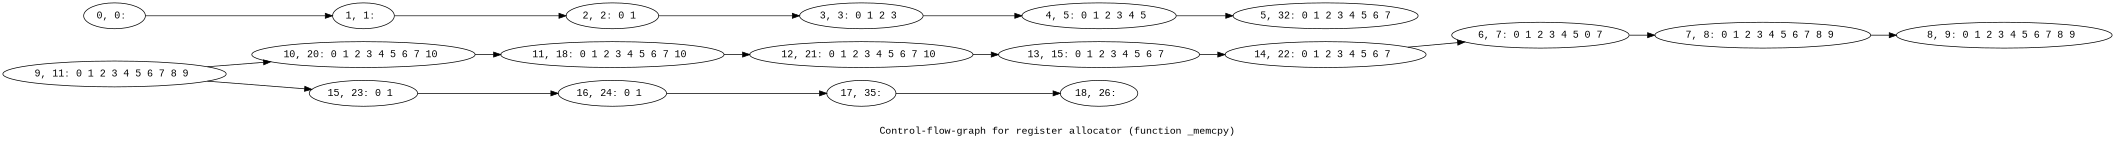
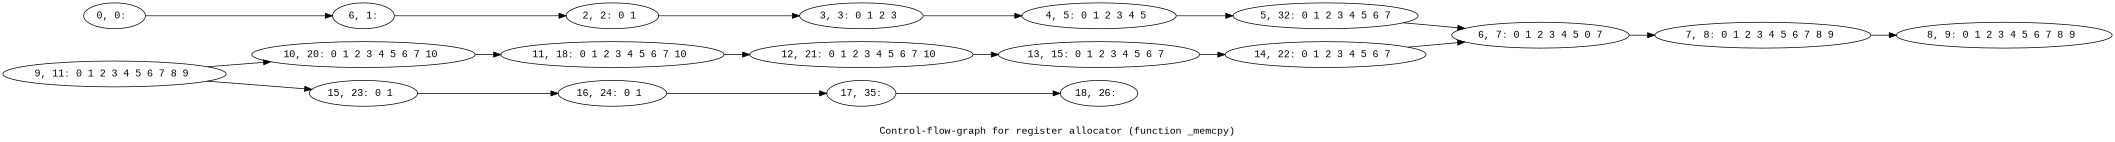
(363, 16) -> (363, 16)
none -> (1431, 25)
